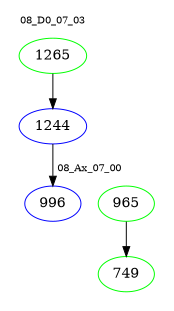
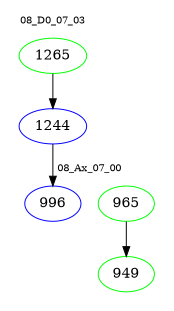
(126, 274) -> (126, 274)
